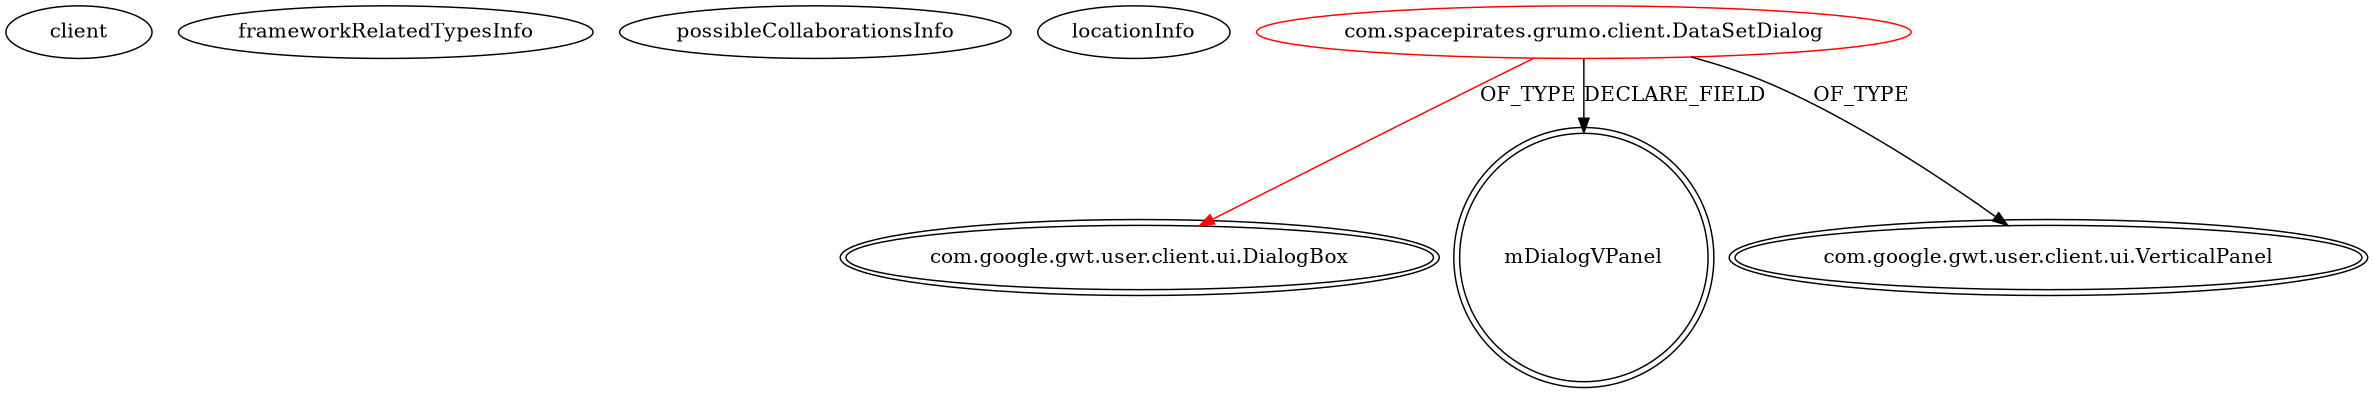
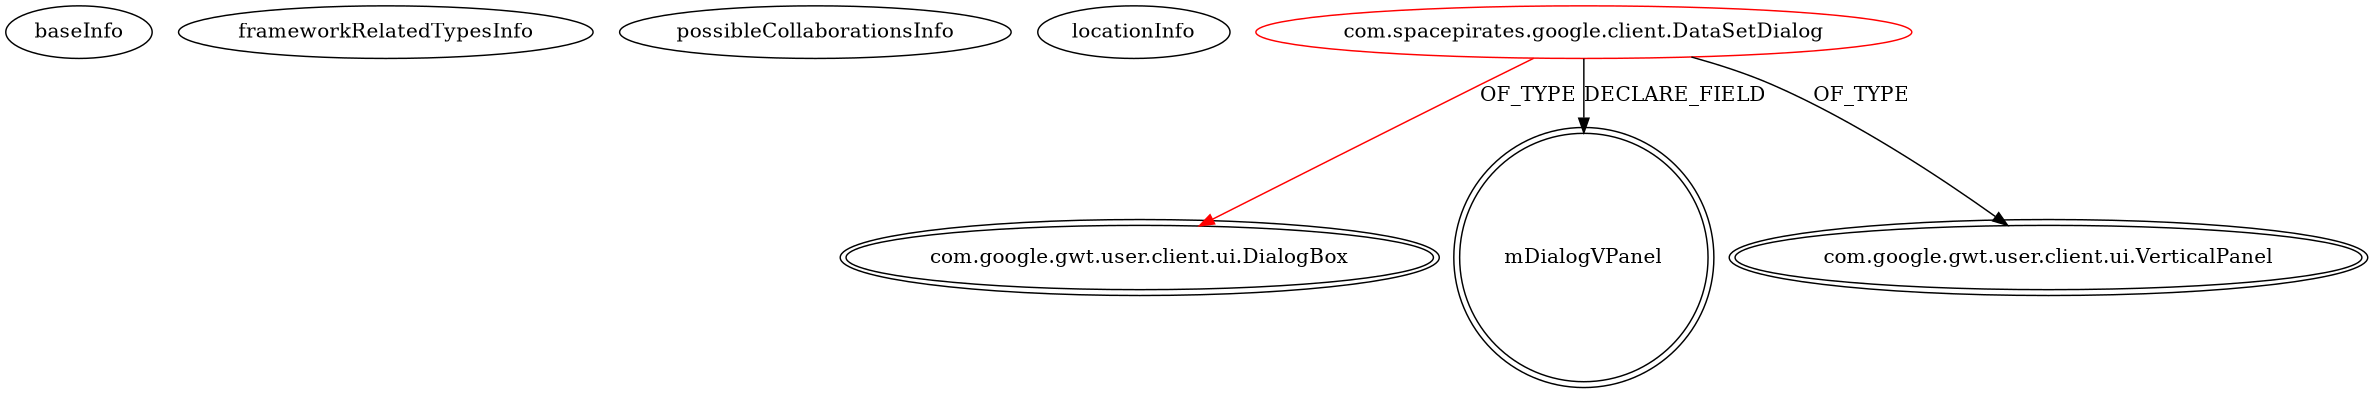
(79, 32) -> (79, 32)
(1584, 32) -> (1584, 32)
